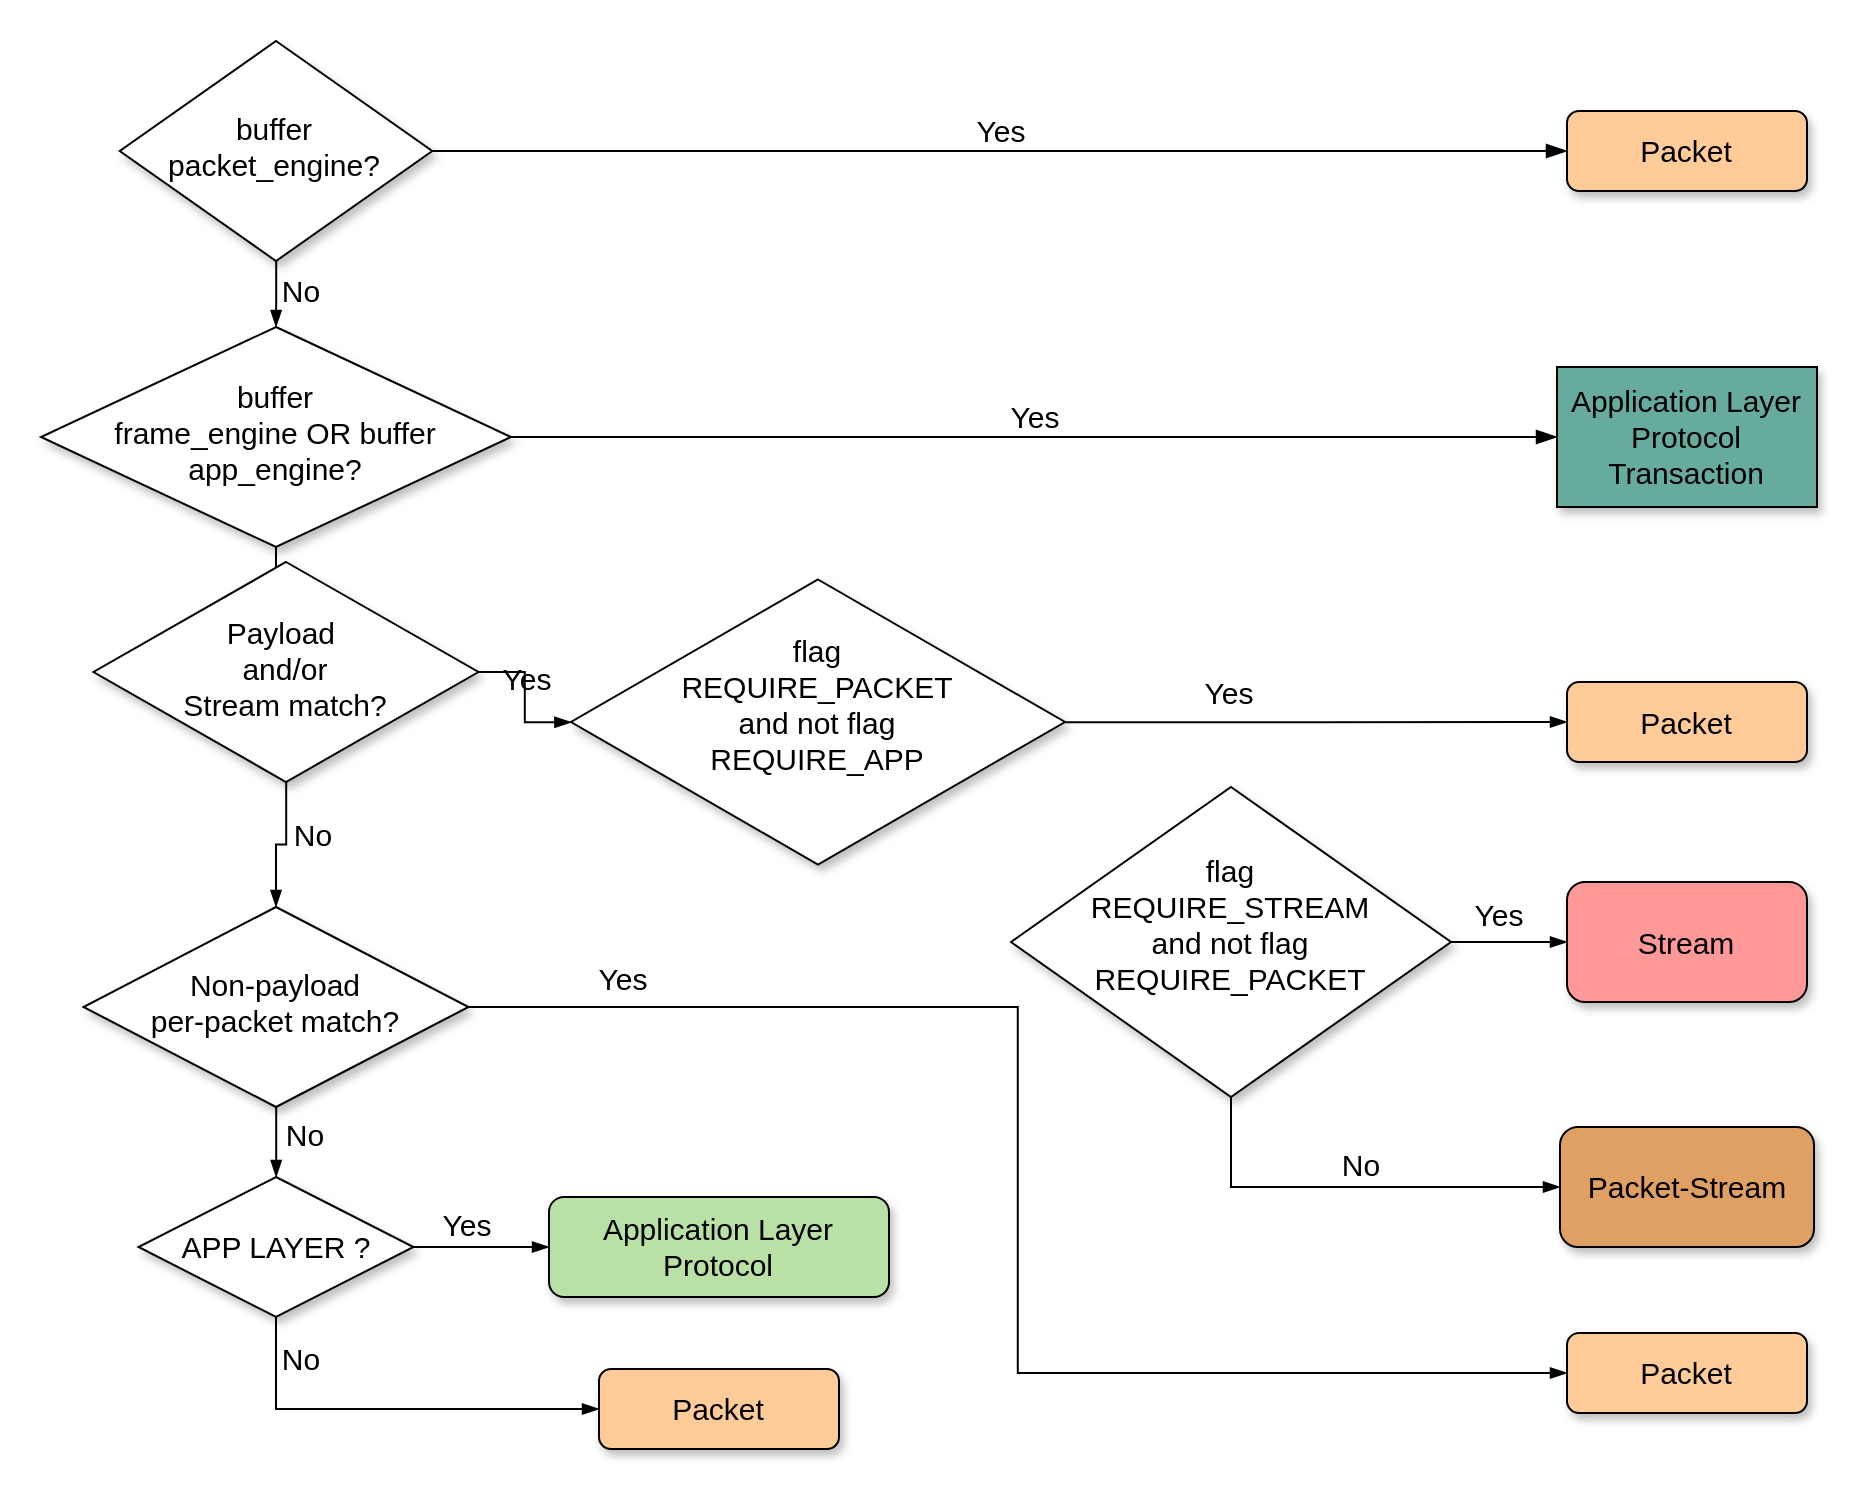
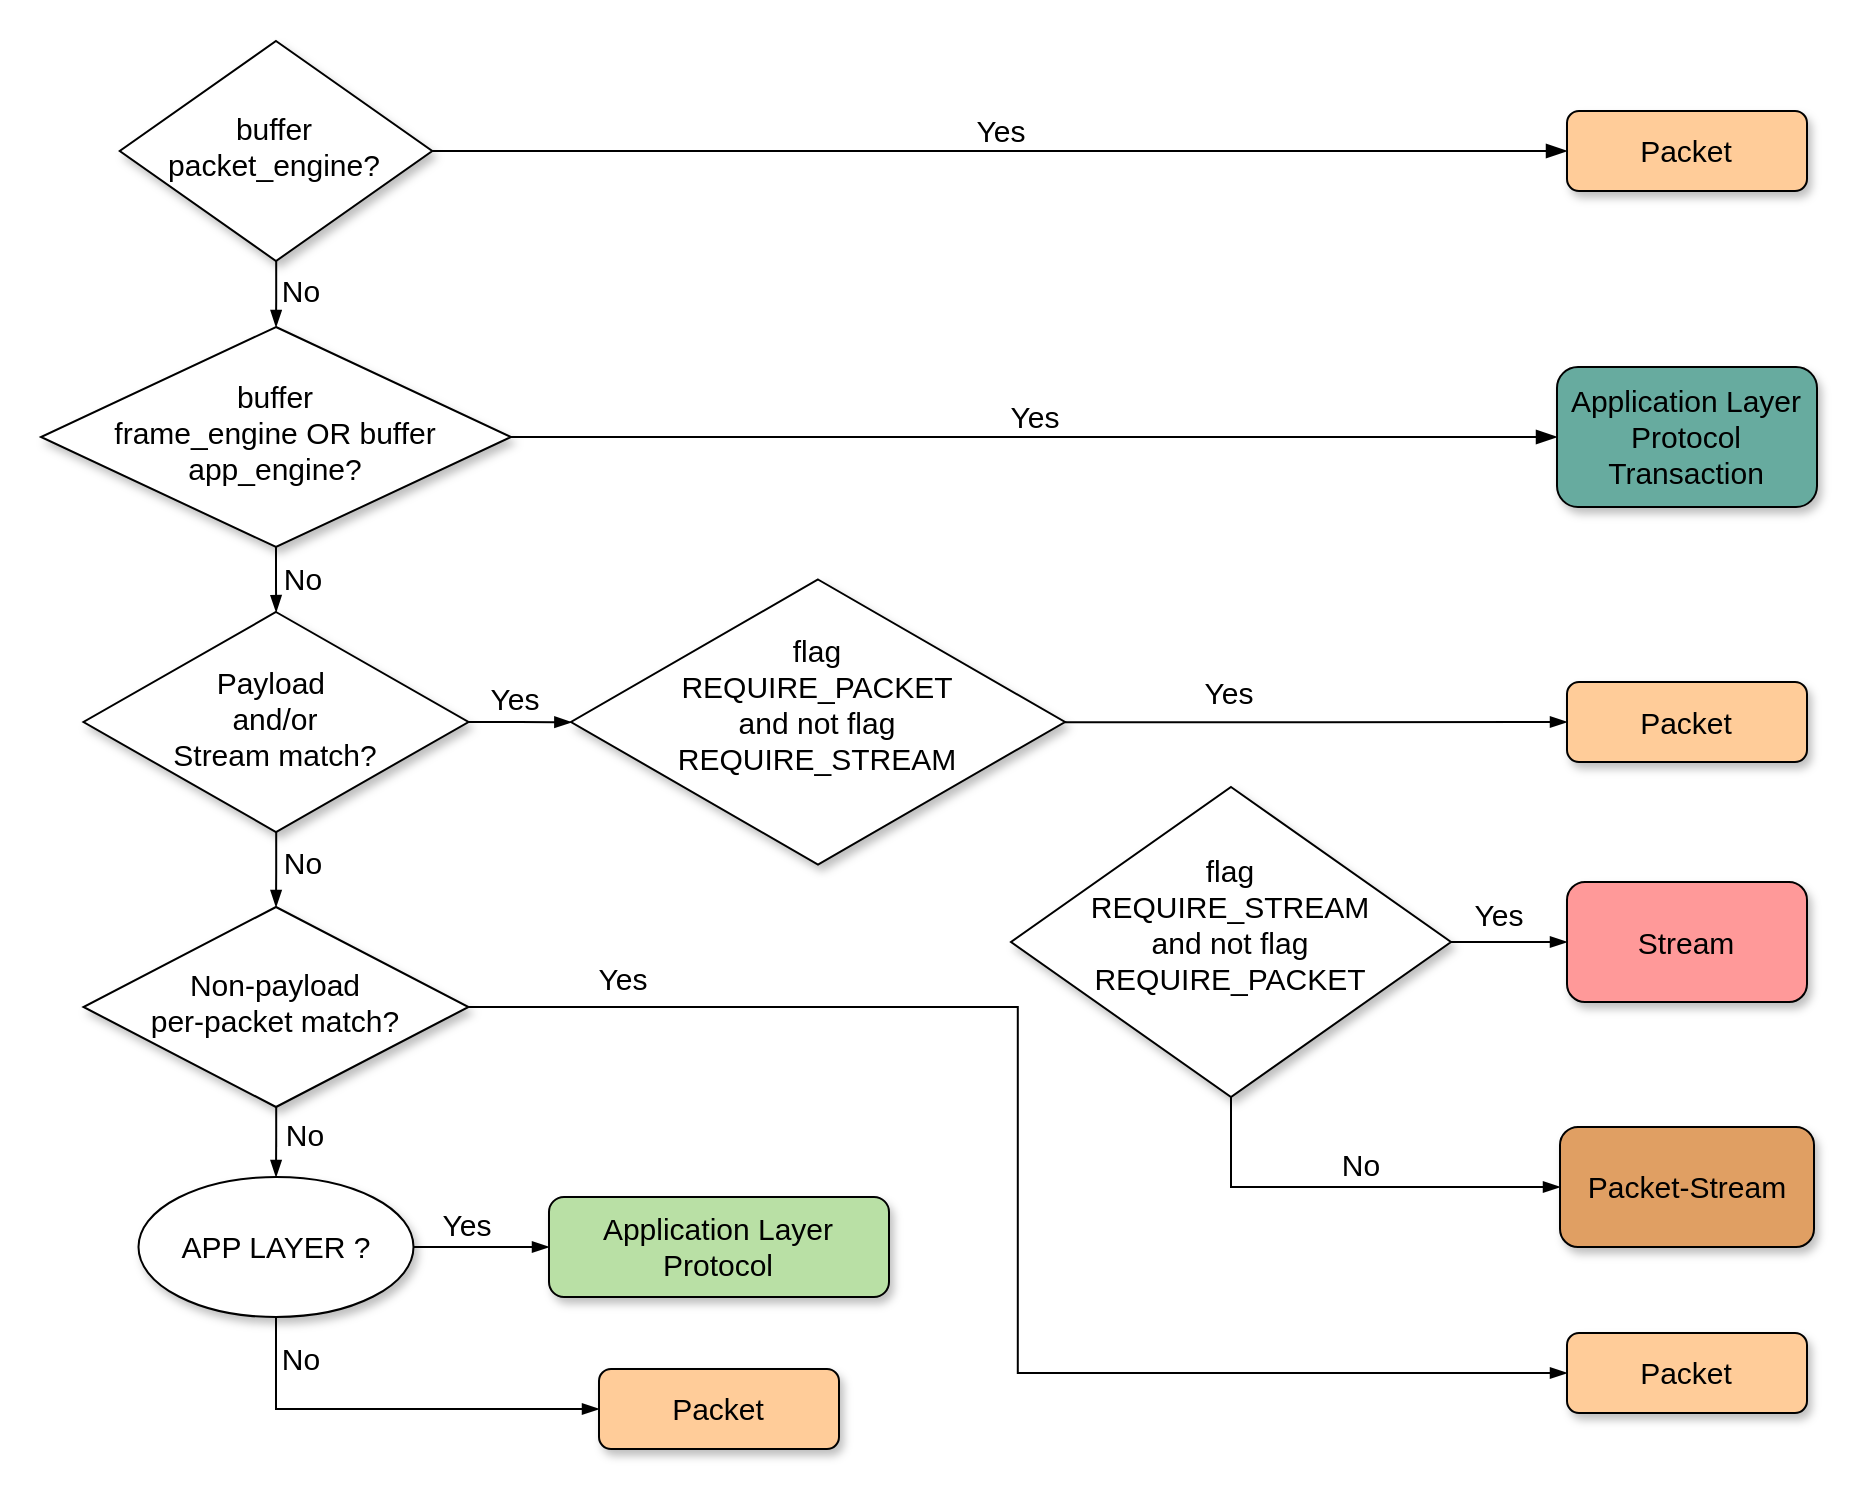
(1687, 437) -> (1687, 437)
(286, 672) -> (276, 722)
(818, 723) -> (818, 723)
(276, 1247) -> (276, 1247)
